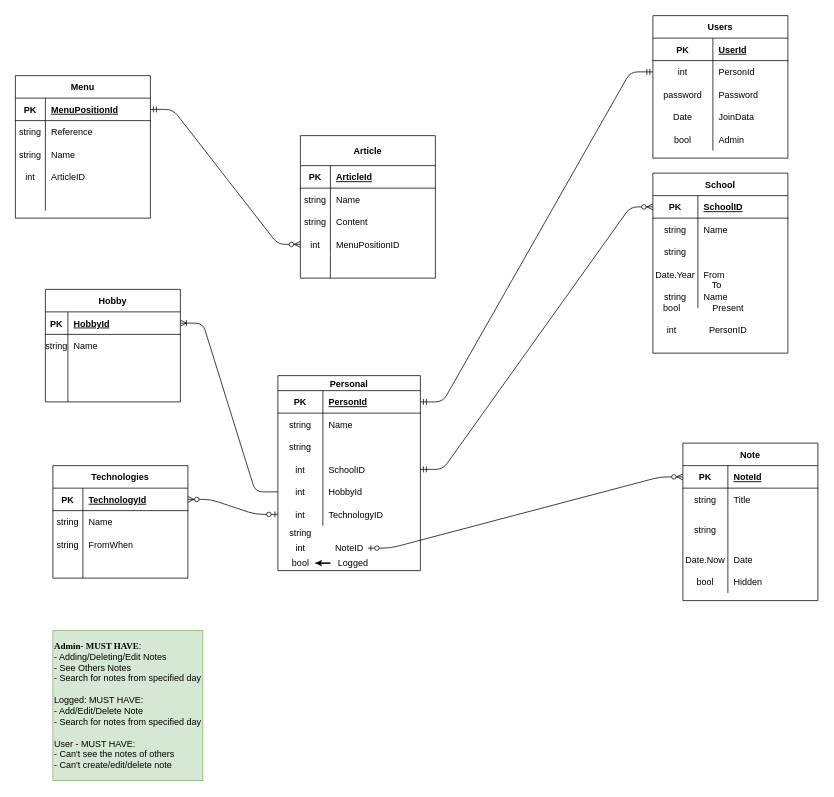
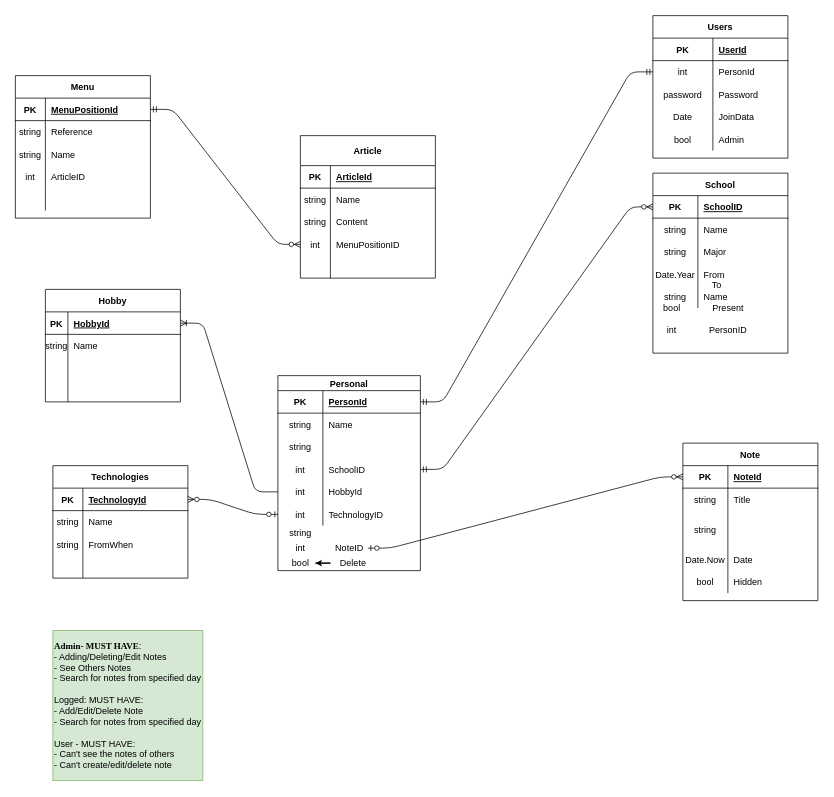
none -> (743, 252)
(353, 563) -> (353, 563)
